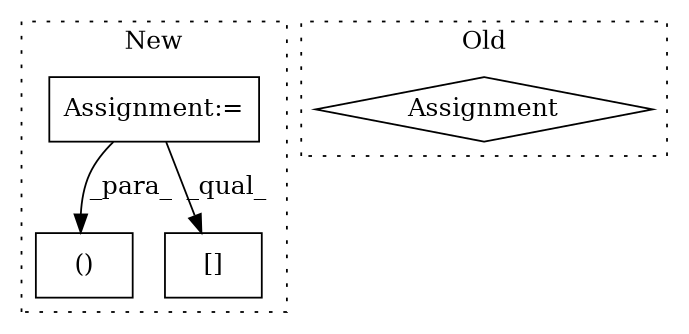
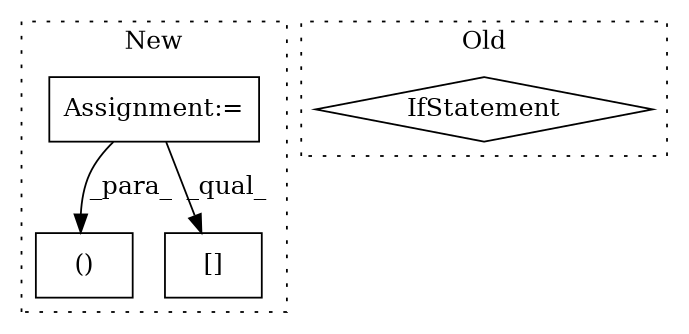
(484, 109) -> (484, 109)
